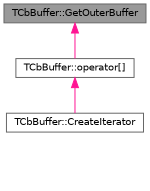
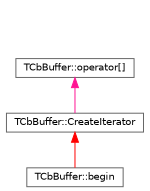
(75, 13) -> none
none -> (75, 177)
